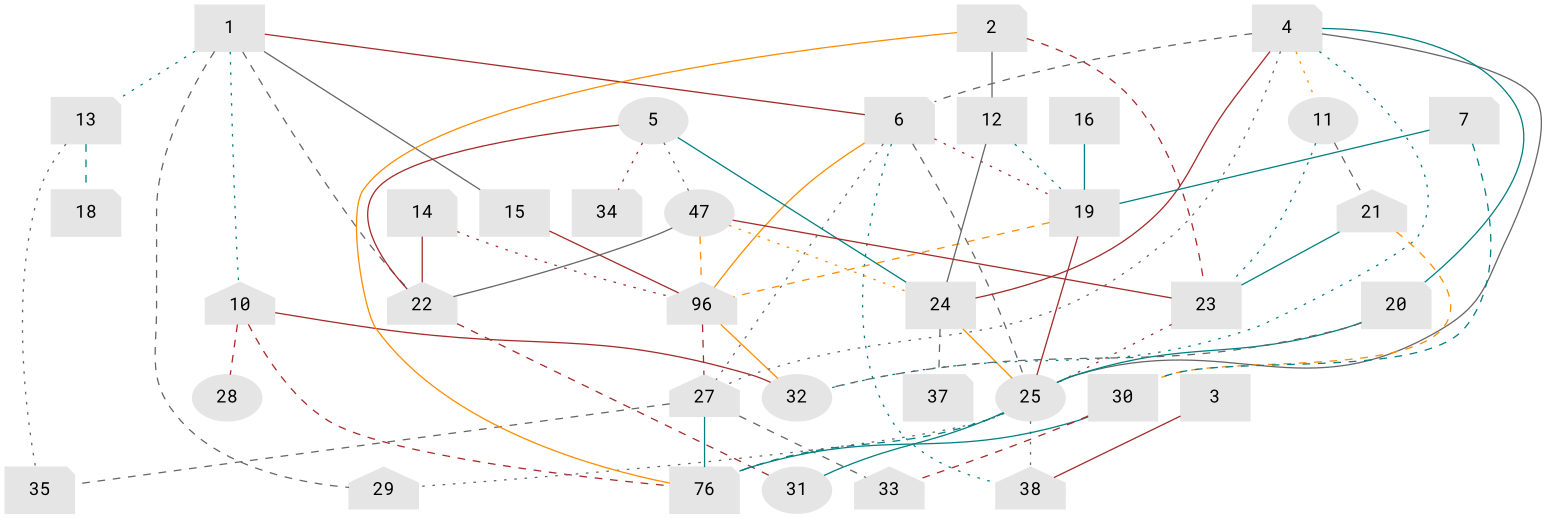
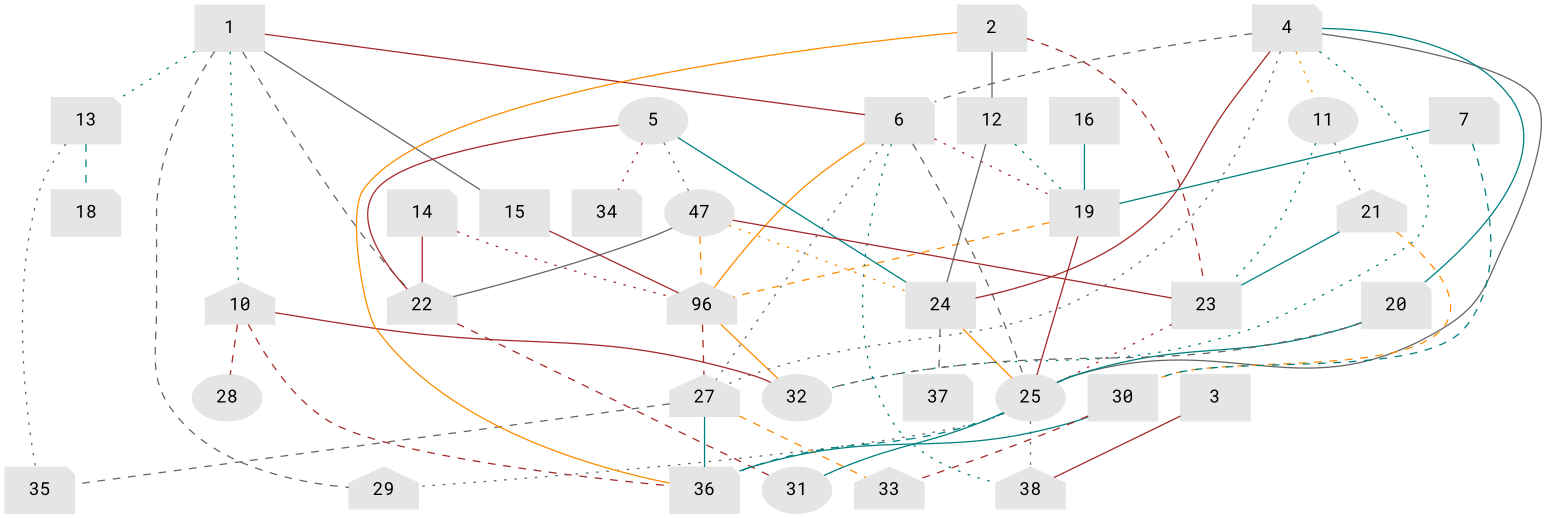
(1348, 168) -> (1348, 168)
(796, 444) -> (796, 444)
(705, 490) -> (705, 490)
